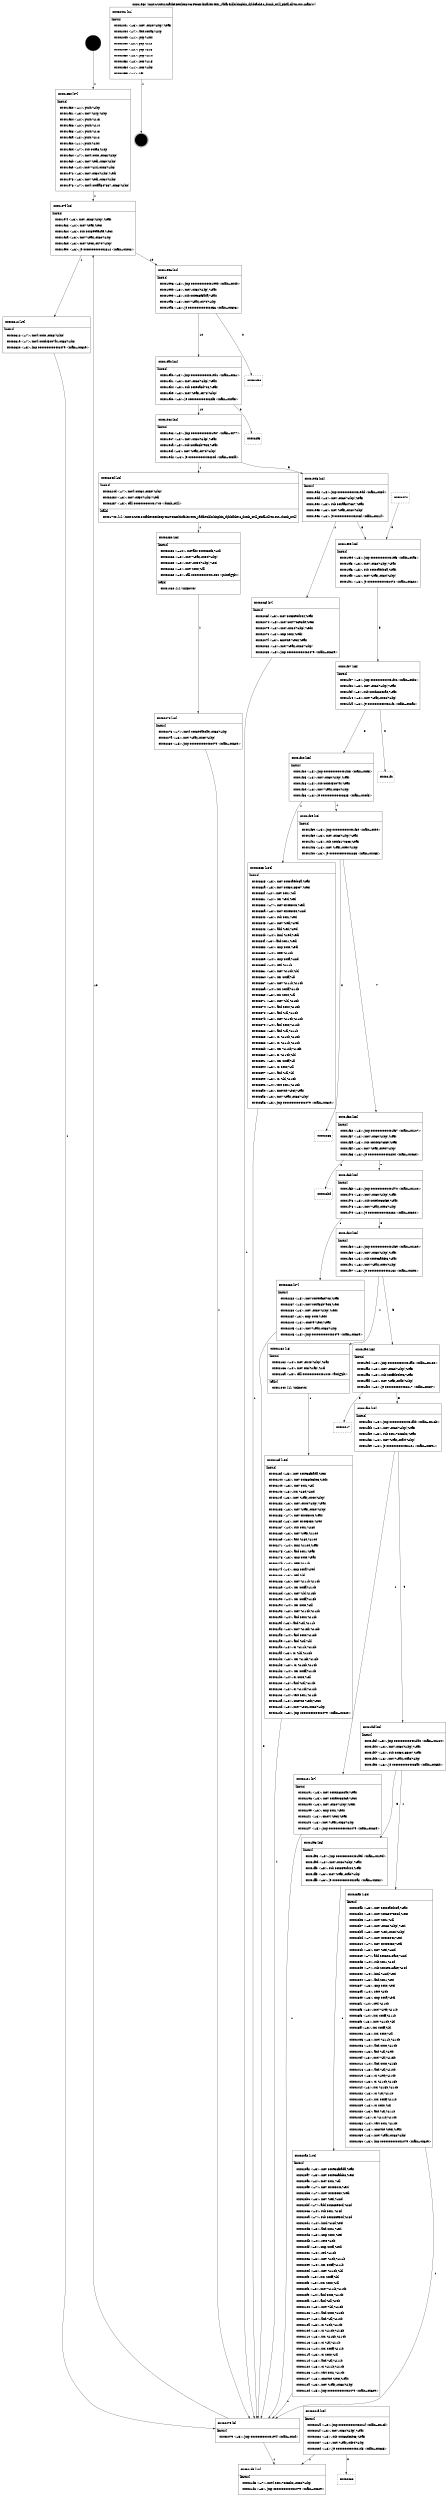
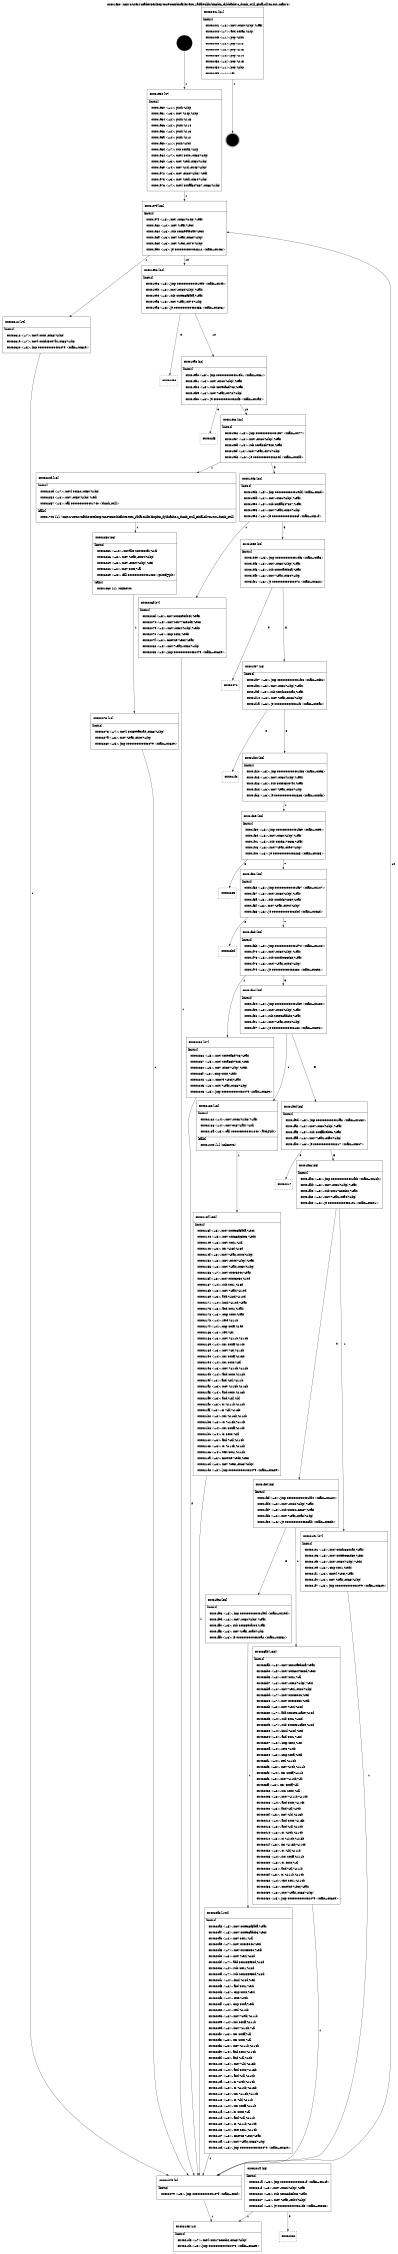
(393, 520) -> (253, 633)
(292, 986) -> none
